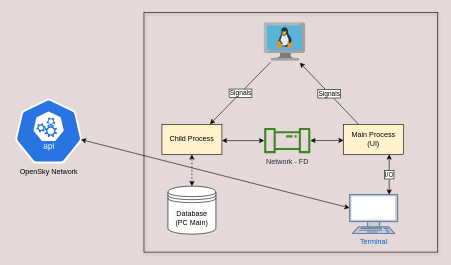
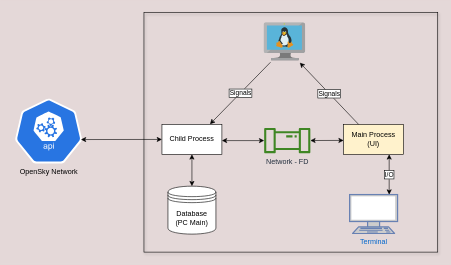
(192, 140) -> (192, 140)
(192, 170) -> (192, 170)
(215, 174) -> (121, 140)
